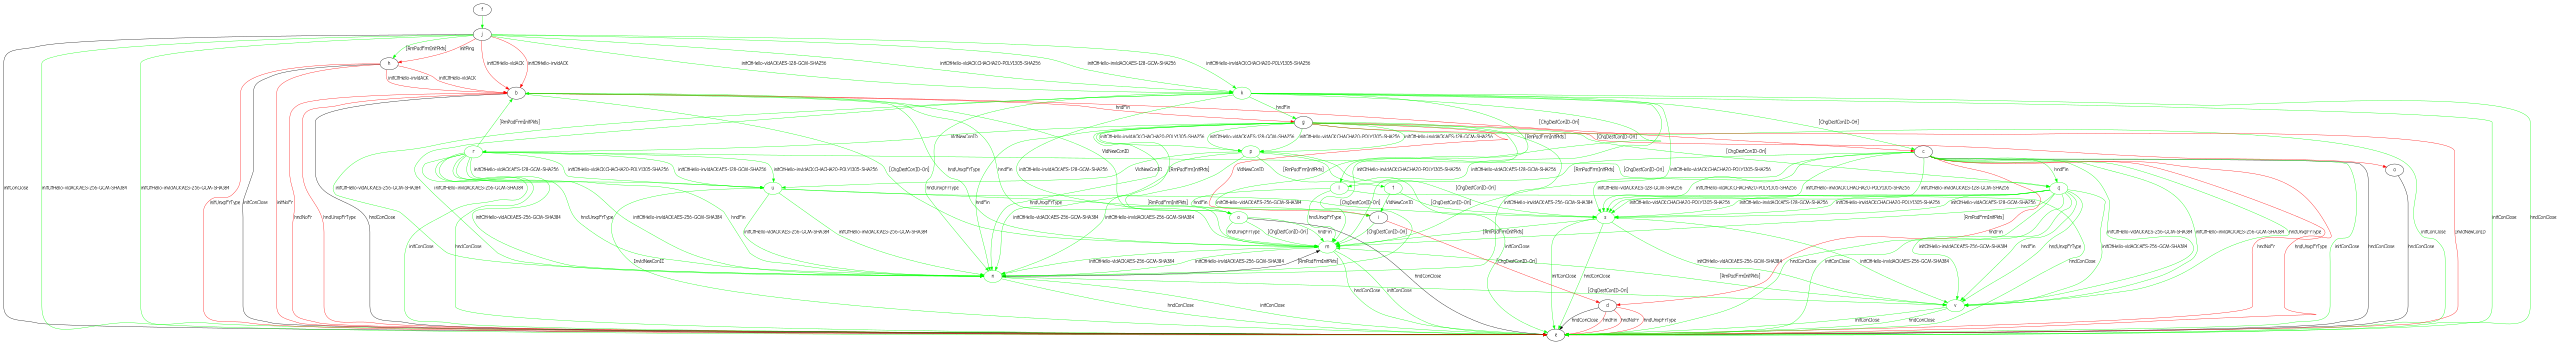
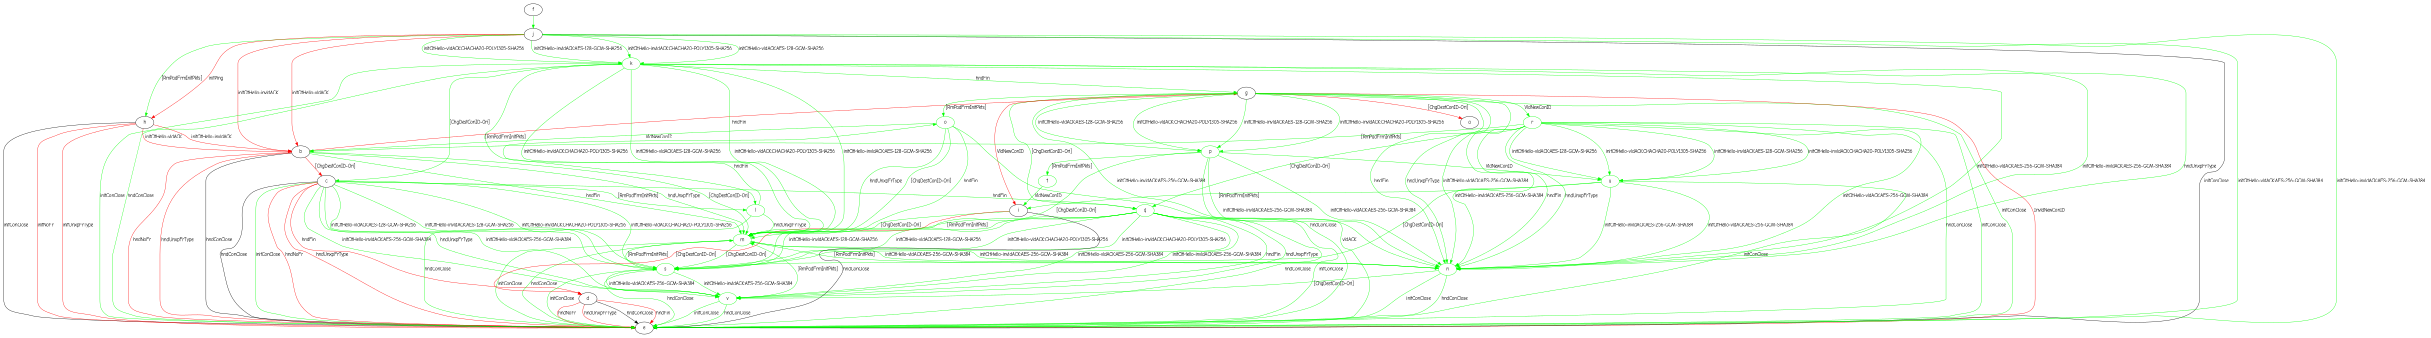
(1490, 213) -> (709, 261)
(1518, 247) -> (1350, 240)
(650, 262) -> (1757, 255)
(1393, 263) -> (1290, 313)
(1161, 274) -> (1096, 263)
(2059, 332) -> (826, 260)
